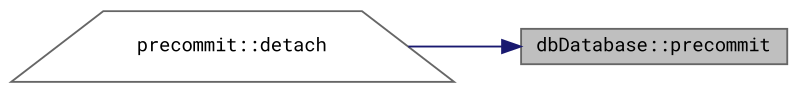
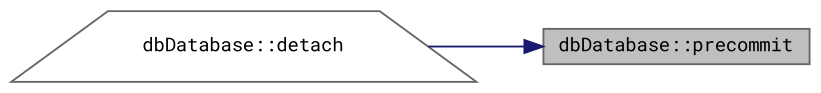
(233, 47) -> (244, 47)
